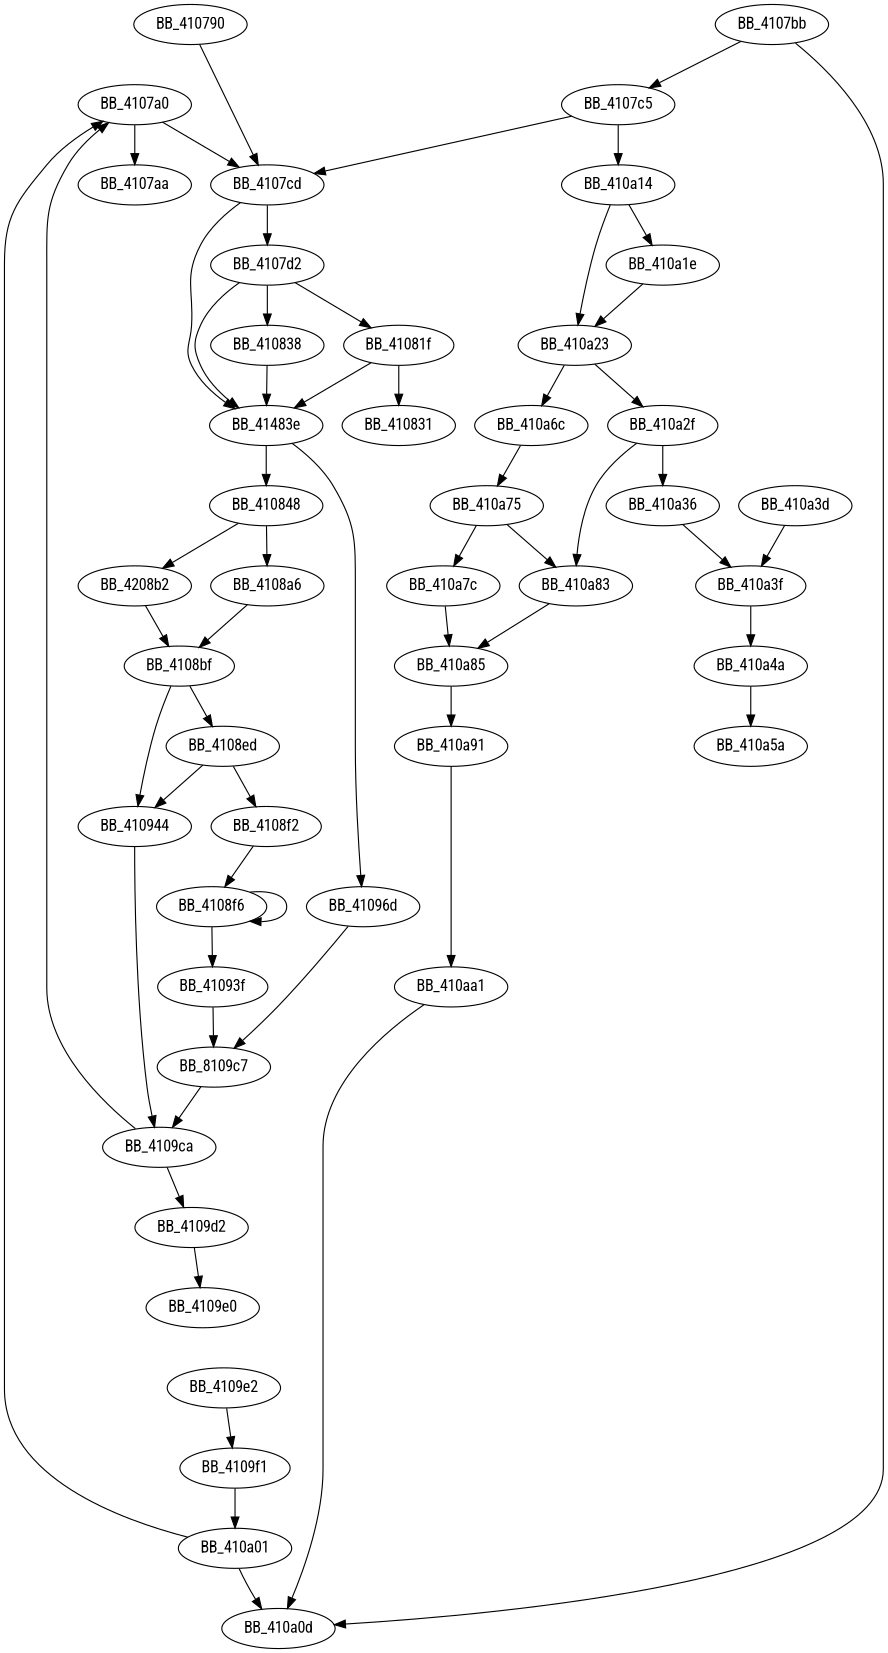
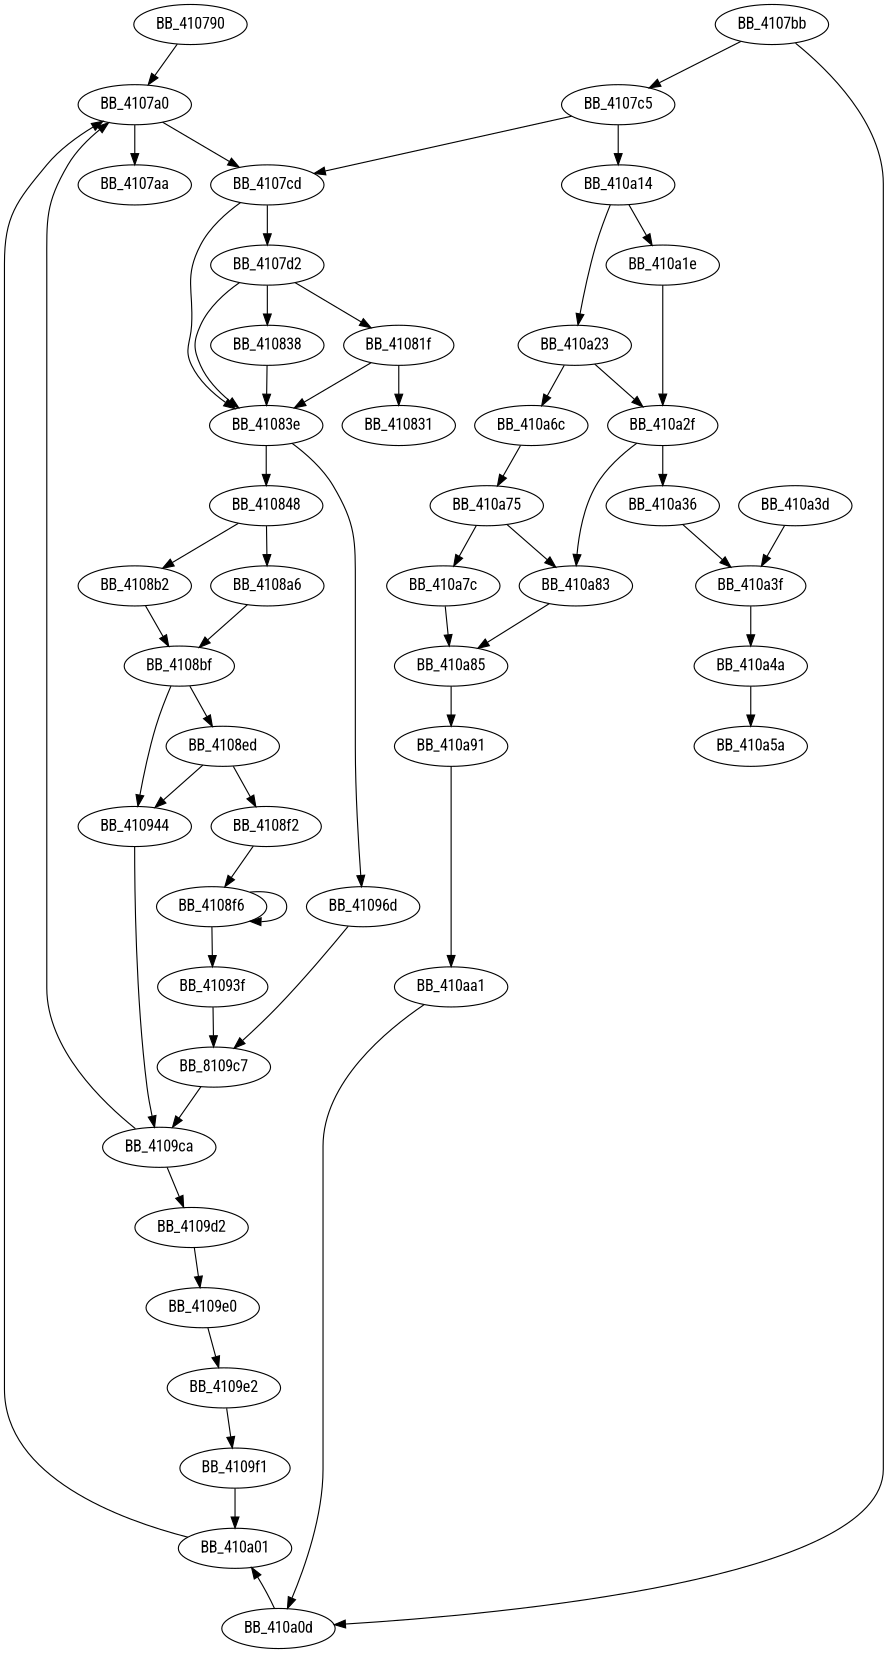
(226, 100) -> (166, 60)
(623, 301) -> (663, 340)
(266, 426) -> (266, 426)
(135, 586) -> (135, 586)
none -> (212, 1342)
(247, 1584) -> (266, 1592)
